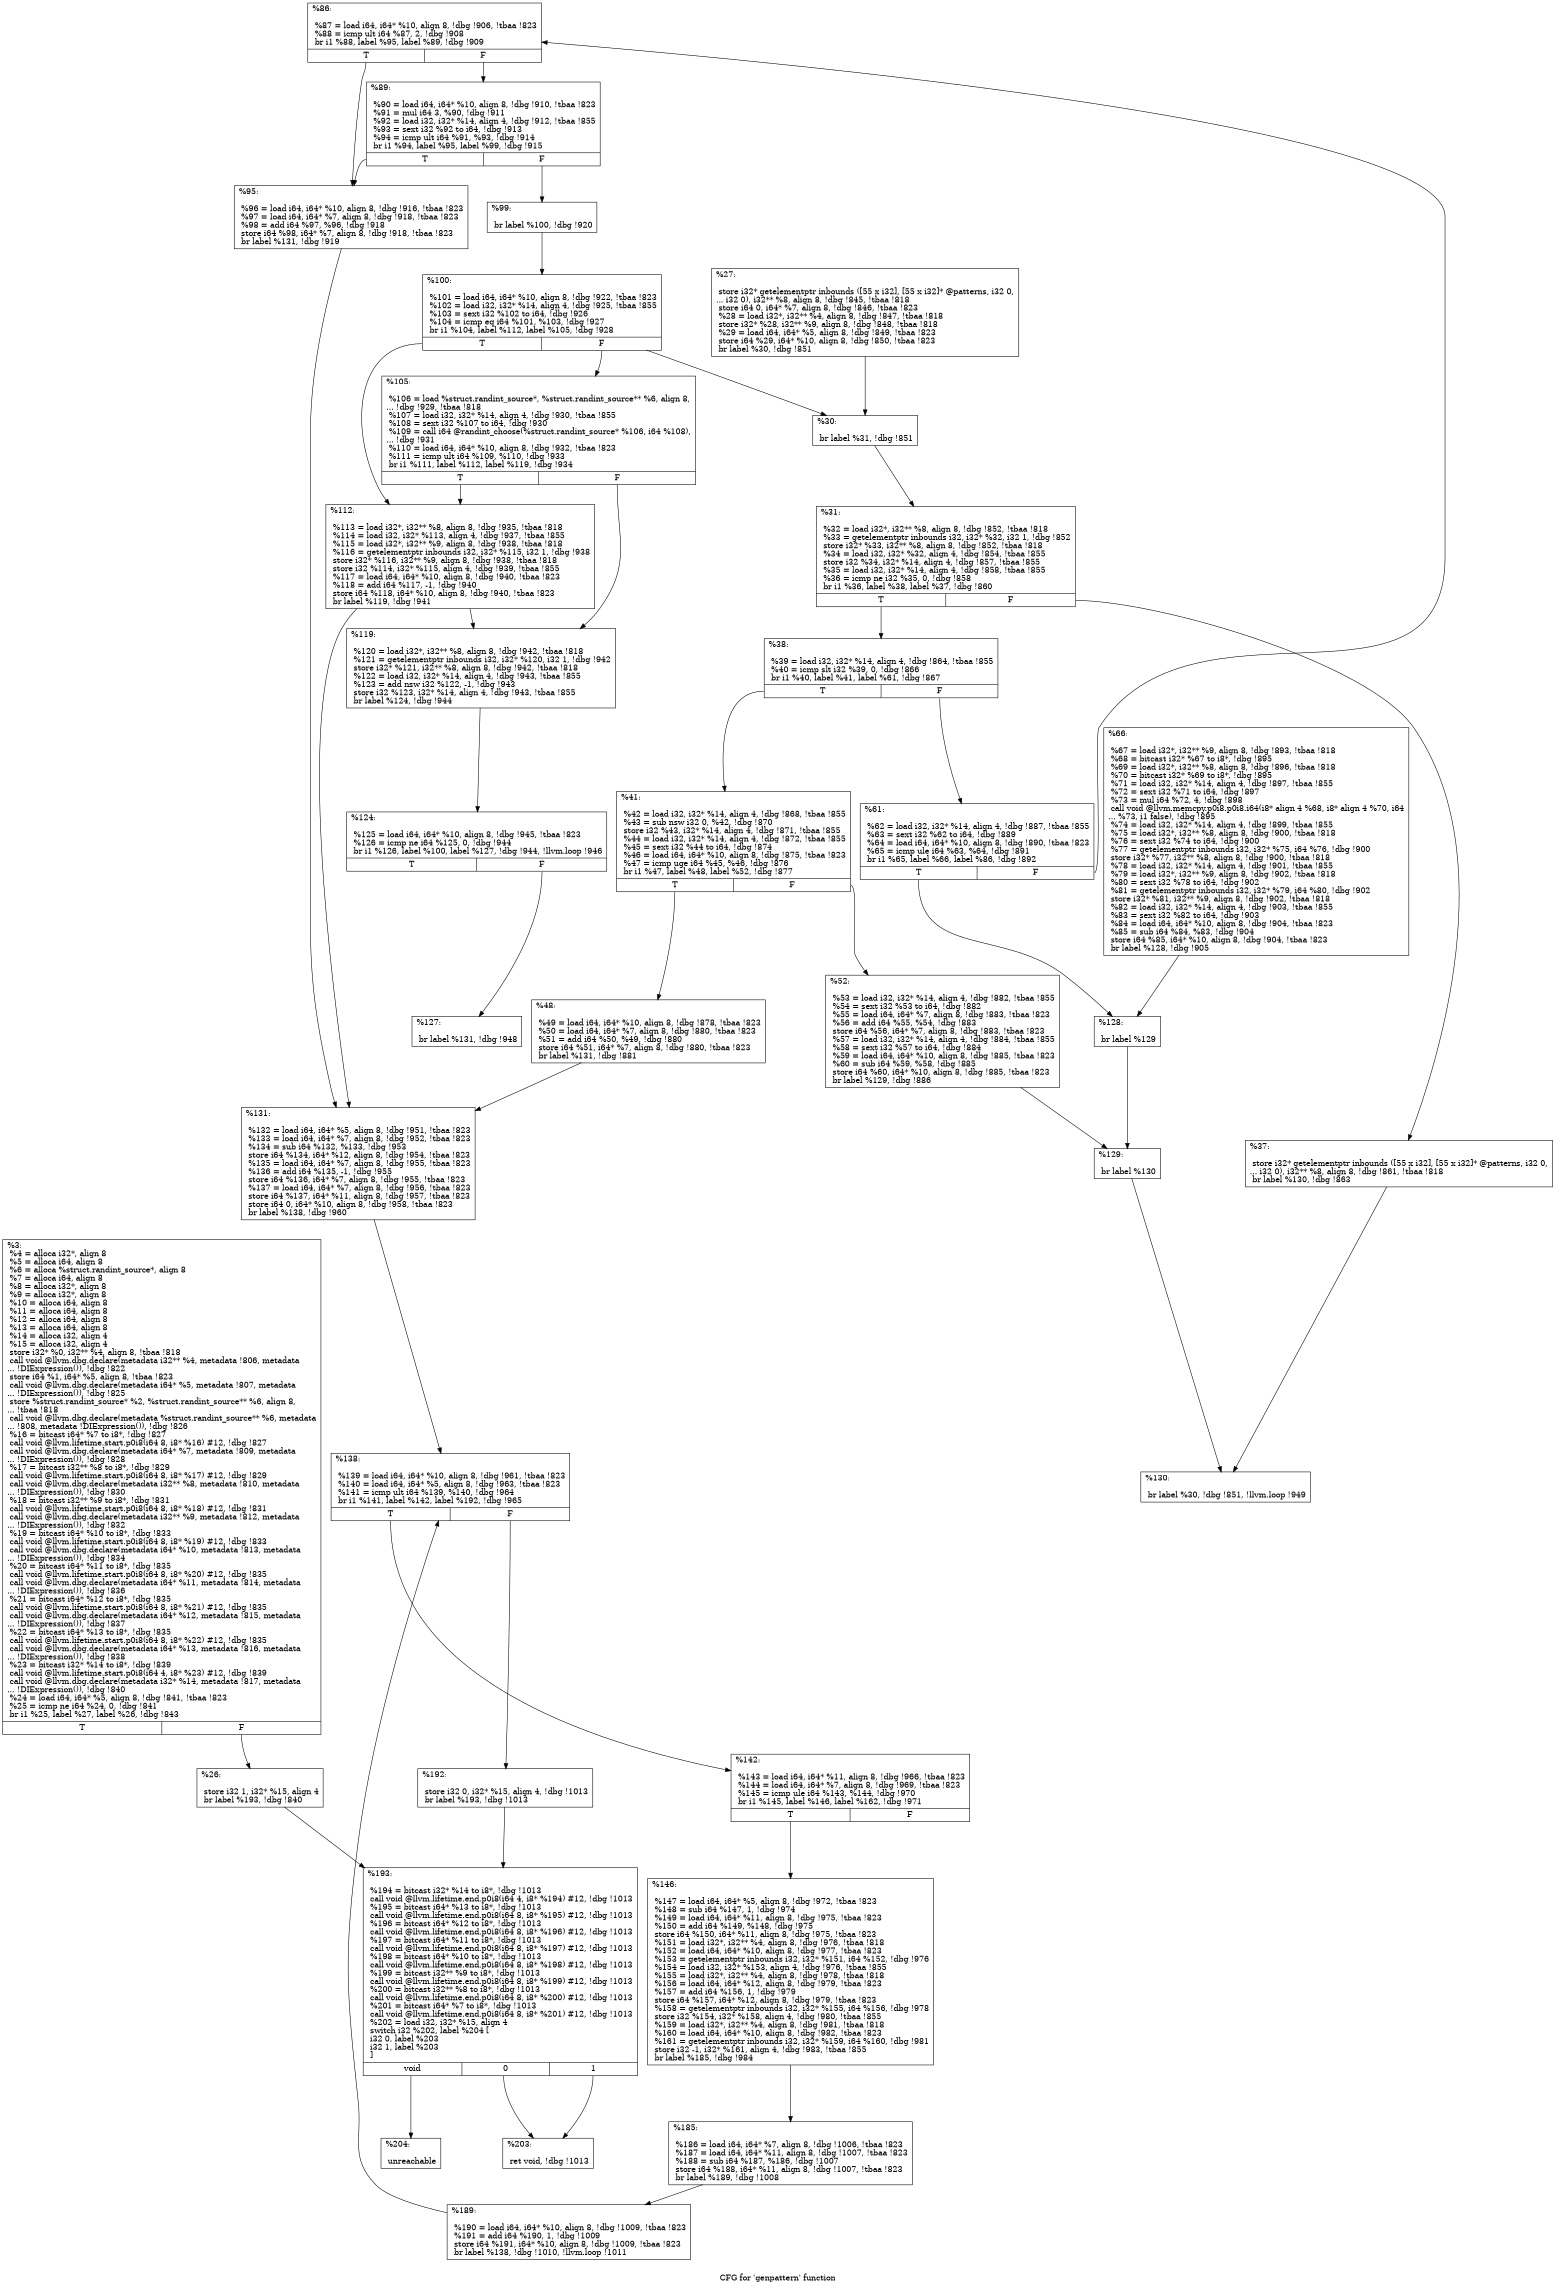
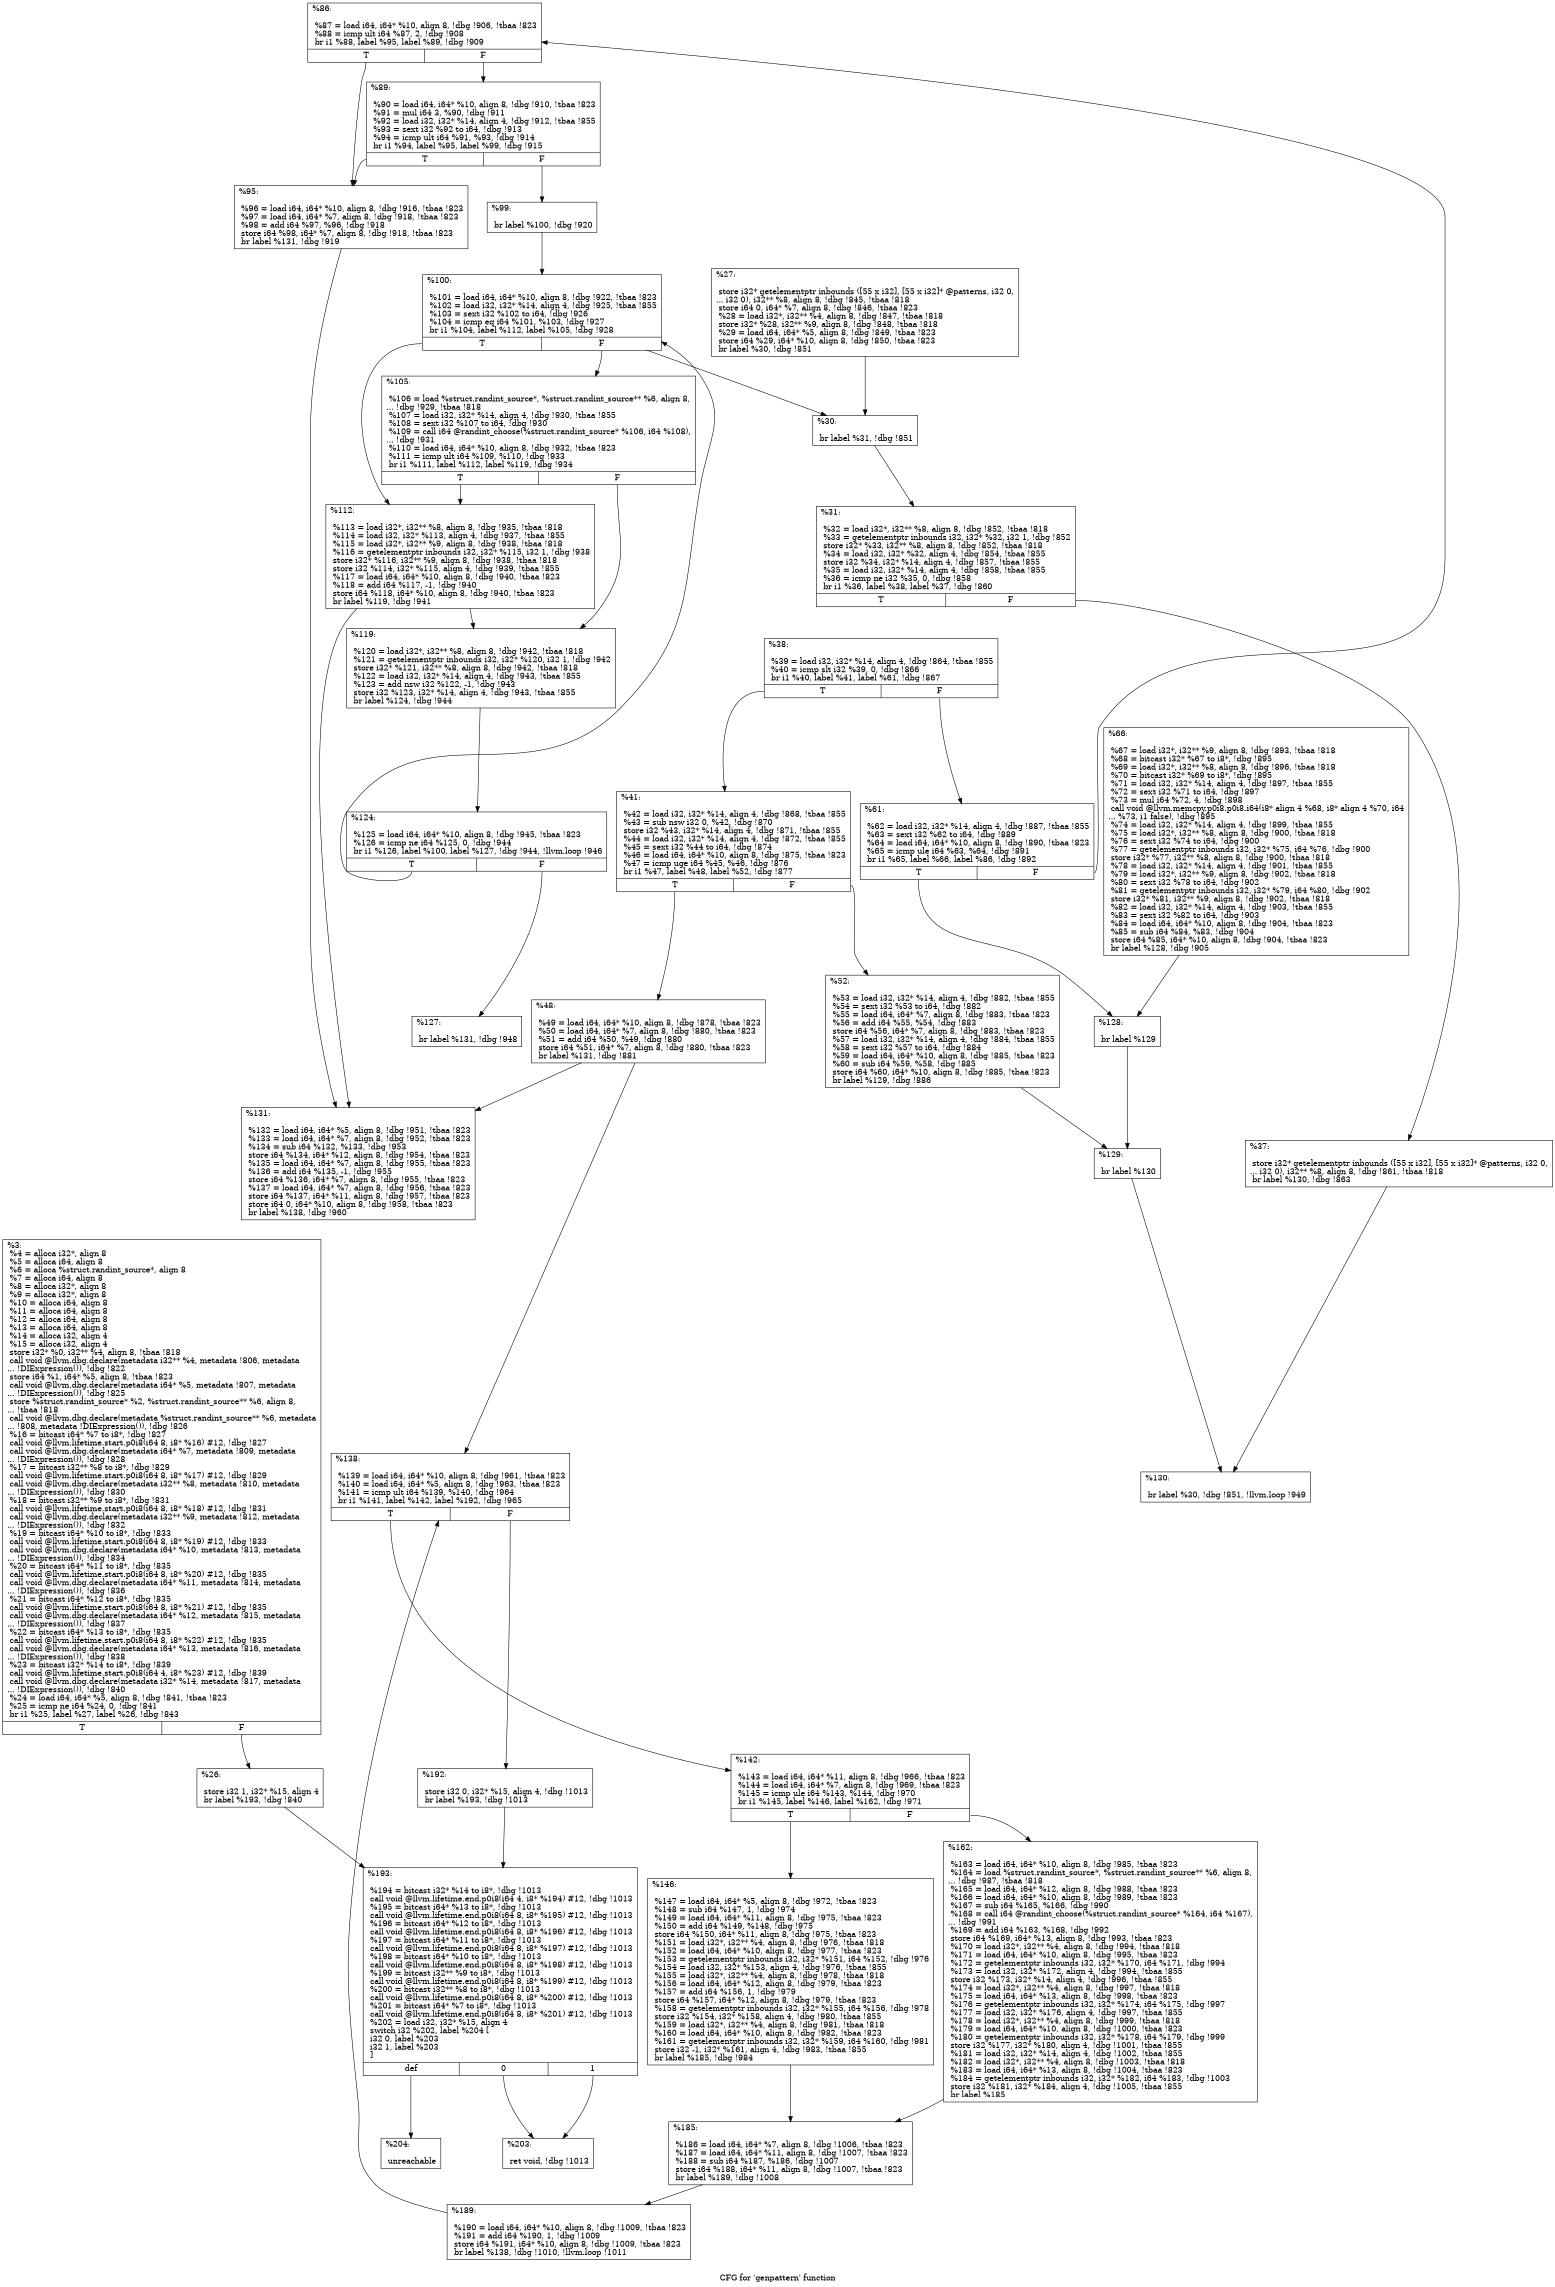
(881, 620) -> none
none -> (608, 718)
(407, 1334) -> (551, 1256)
none -> (1101, 1972)
(413, 2069) -> (411, 2069)
